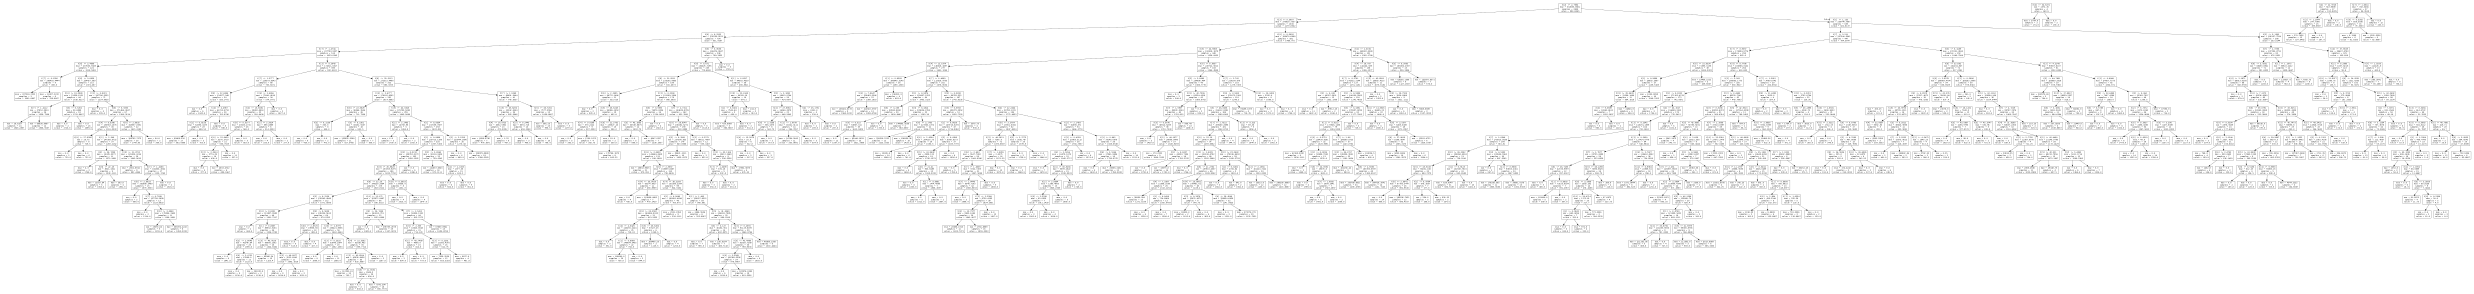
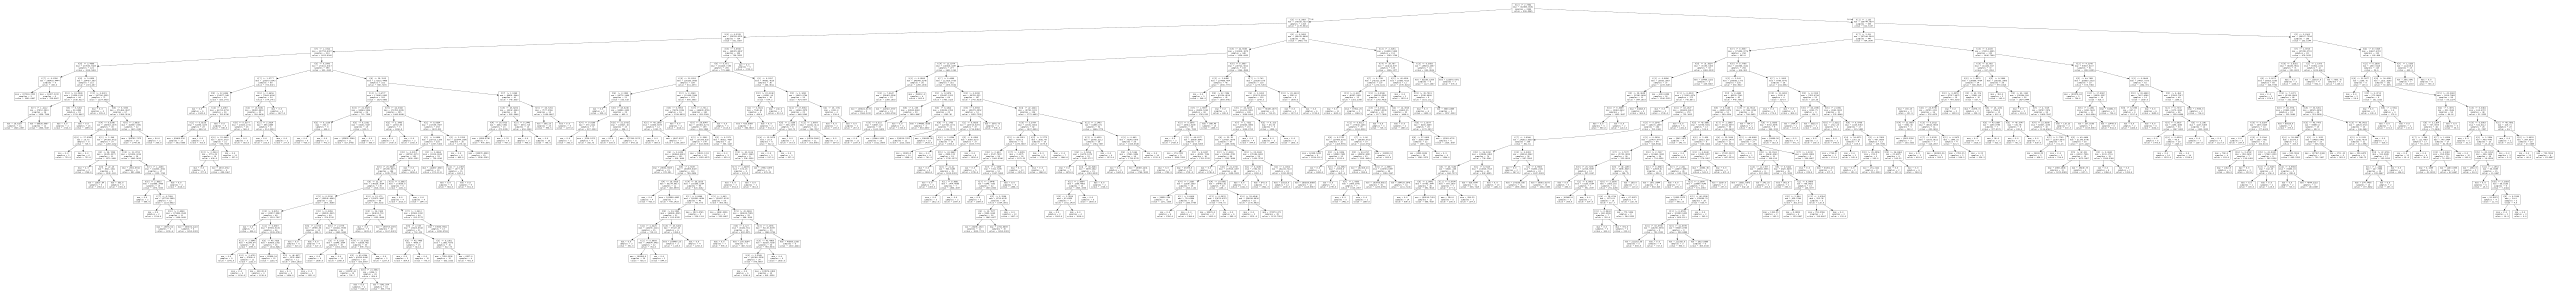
none -> (1853, 133)
none -> (2436, 133)
(609, 147) -> (625, 133)
none -> (2369, 148)
